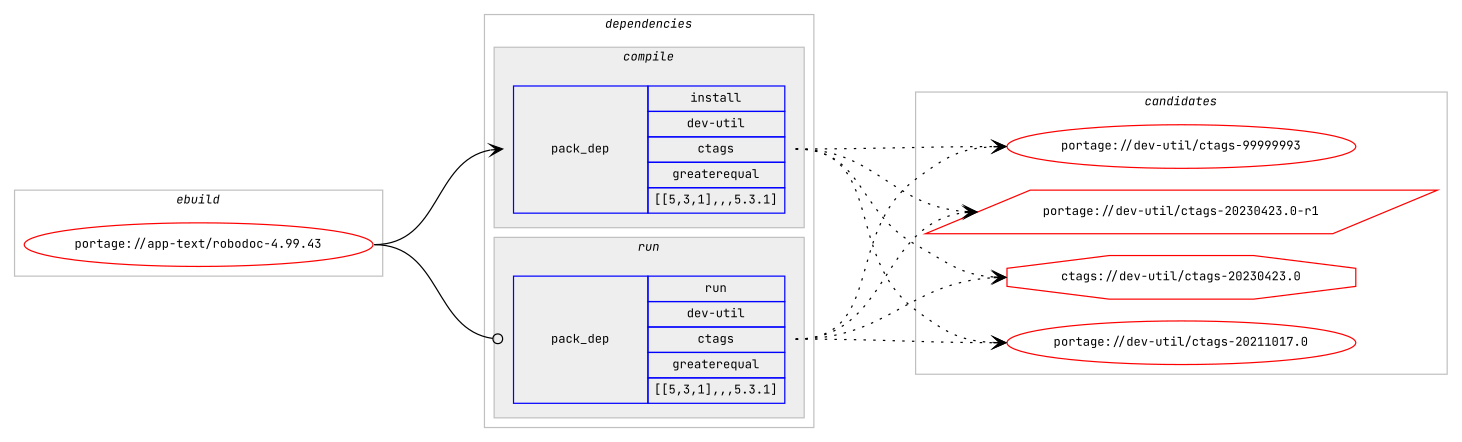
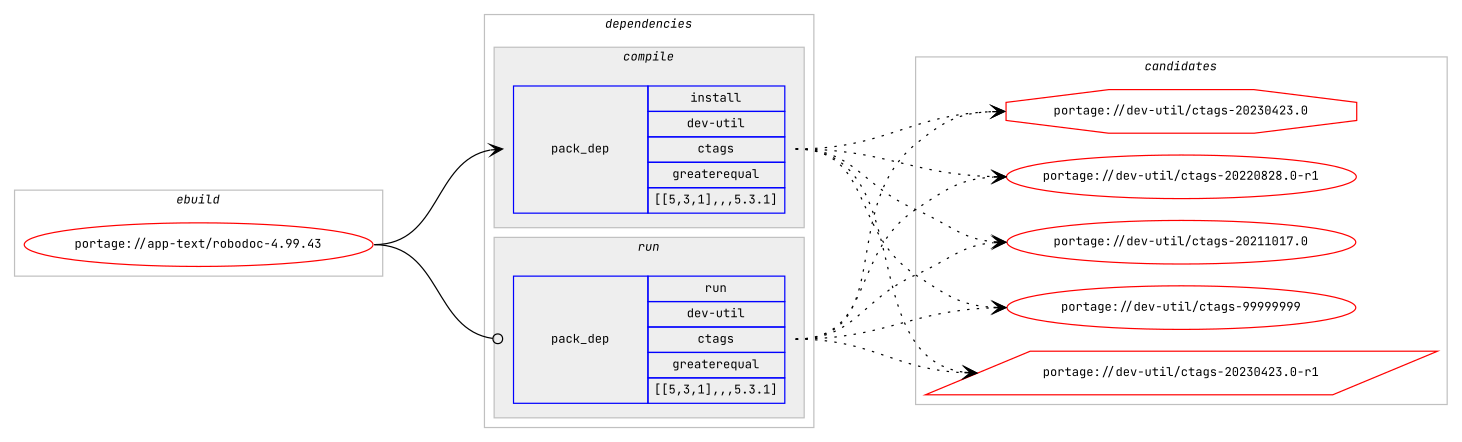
(1181, 147) -> (1181, 308)
none -> (1181, 177)
(1181, 277) -> (1181, 111)
